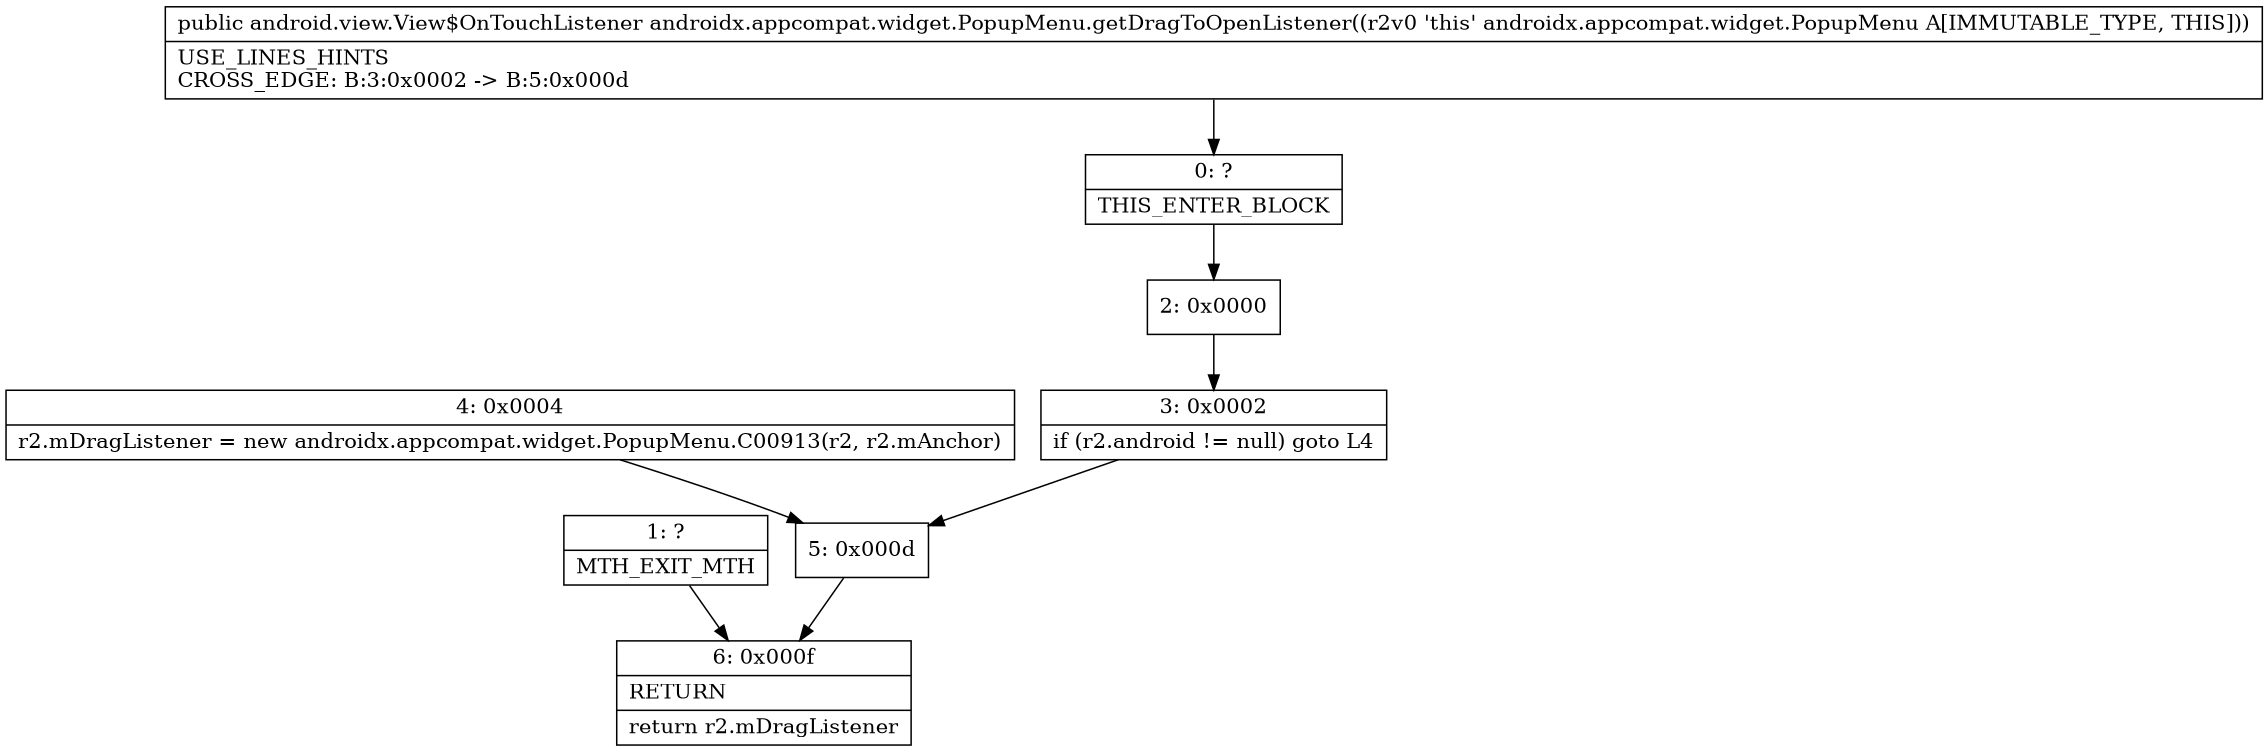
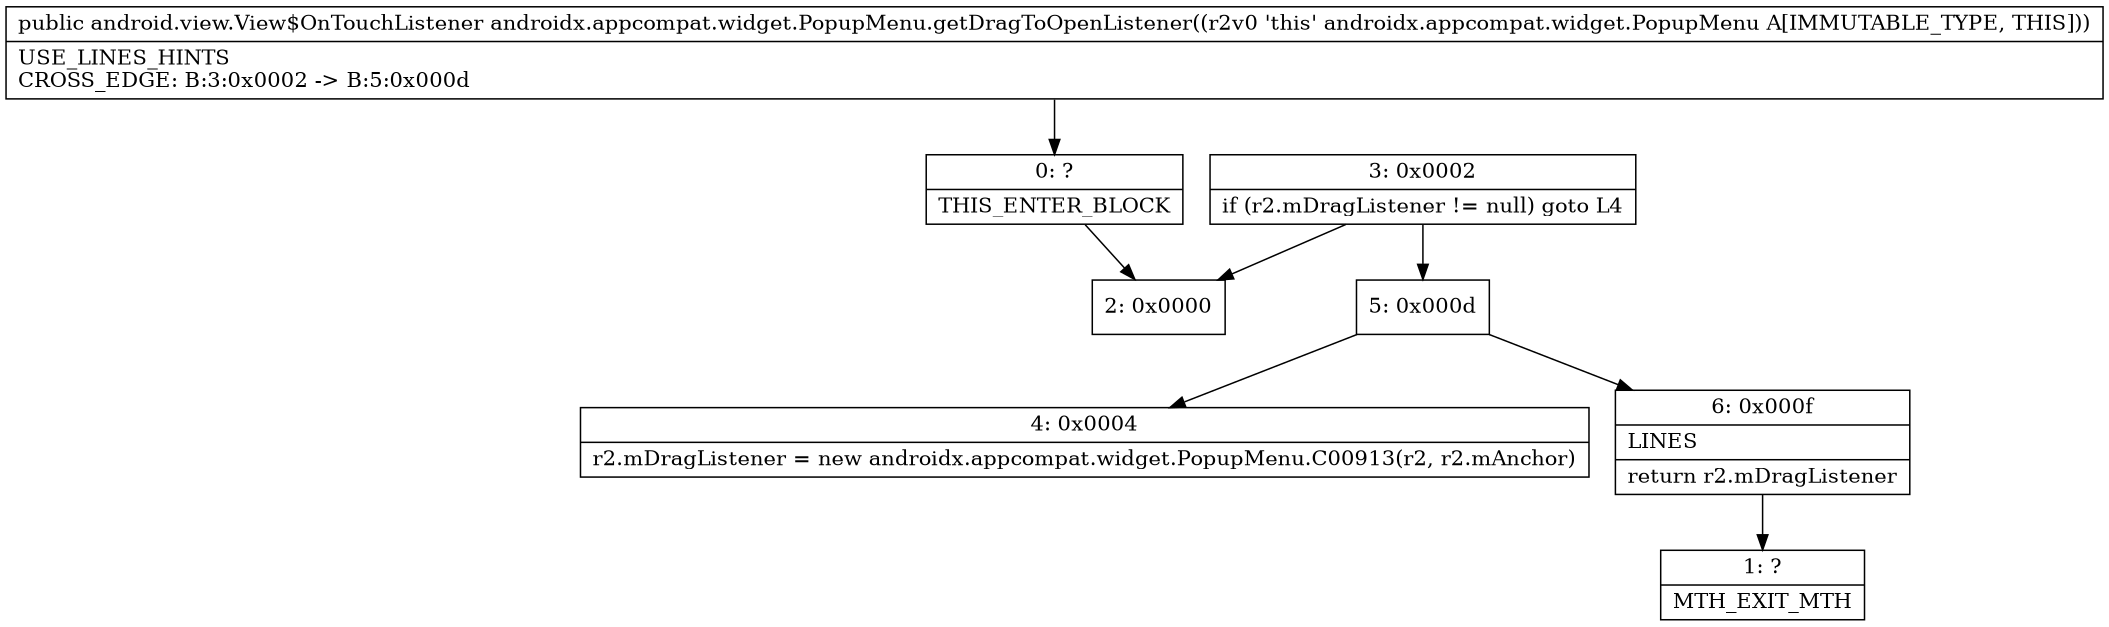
(1214, 355) -> (1289, 249)
(1214, 442) -> (1423, 206)
(705, 487) -> (1271, 368)
(704, 607) -> (1763, 515)
(678, 692) -> (1663, 442)
